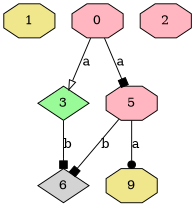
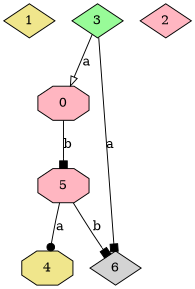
(29, 21) -> (29, 21)
(166, 21) -> (166, 21)
(82, 59) -> (83, 56)
(121, 62) -> (68, 144)
(68, 144) -> (110, 144)
(132, 186) -> (47, 268)
